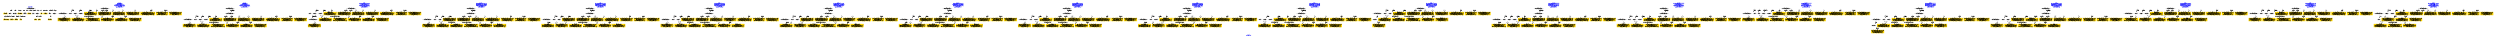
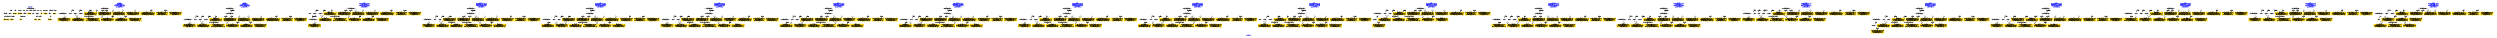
(5, 14) -> (5, 14)
(15, 14) -> (15, 14)
(54, 14) -> (54, 14)
(16, 20) -> none
